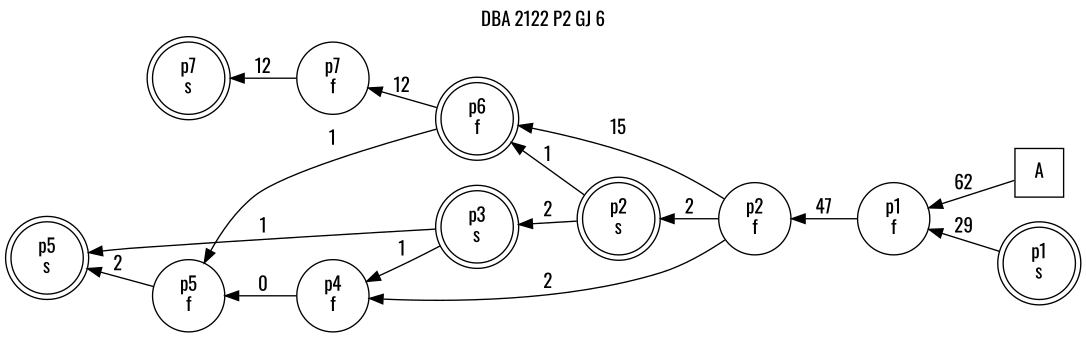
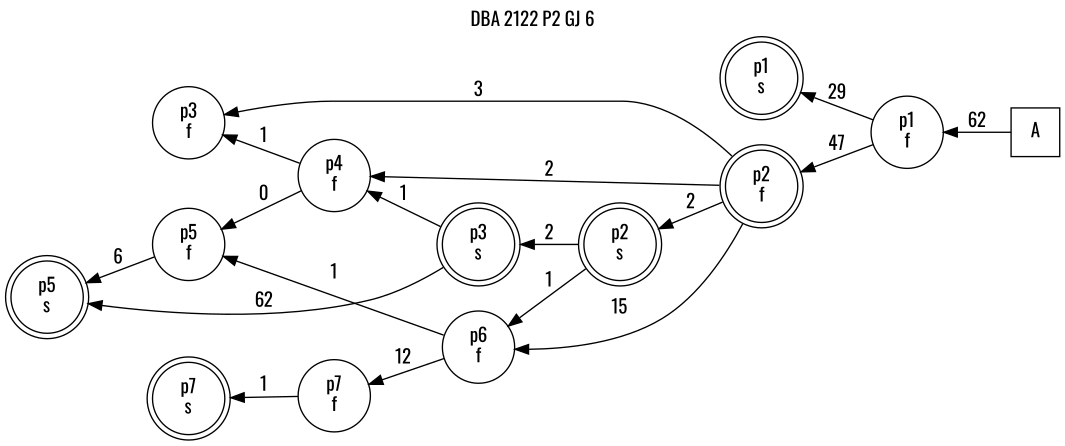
(263, 68) -> (264, 386)
(477, 119) -> (479, 347)
none -> (189, 123)
(755, 219) -> (762, 186)
(263, 228) -> (264, 302)
(971, 242) -> (844, 109)
(118, 265) -> (118, 259)
